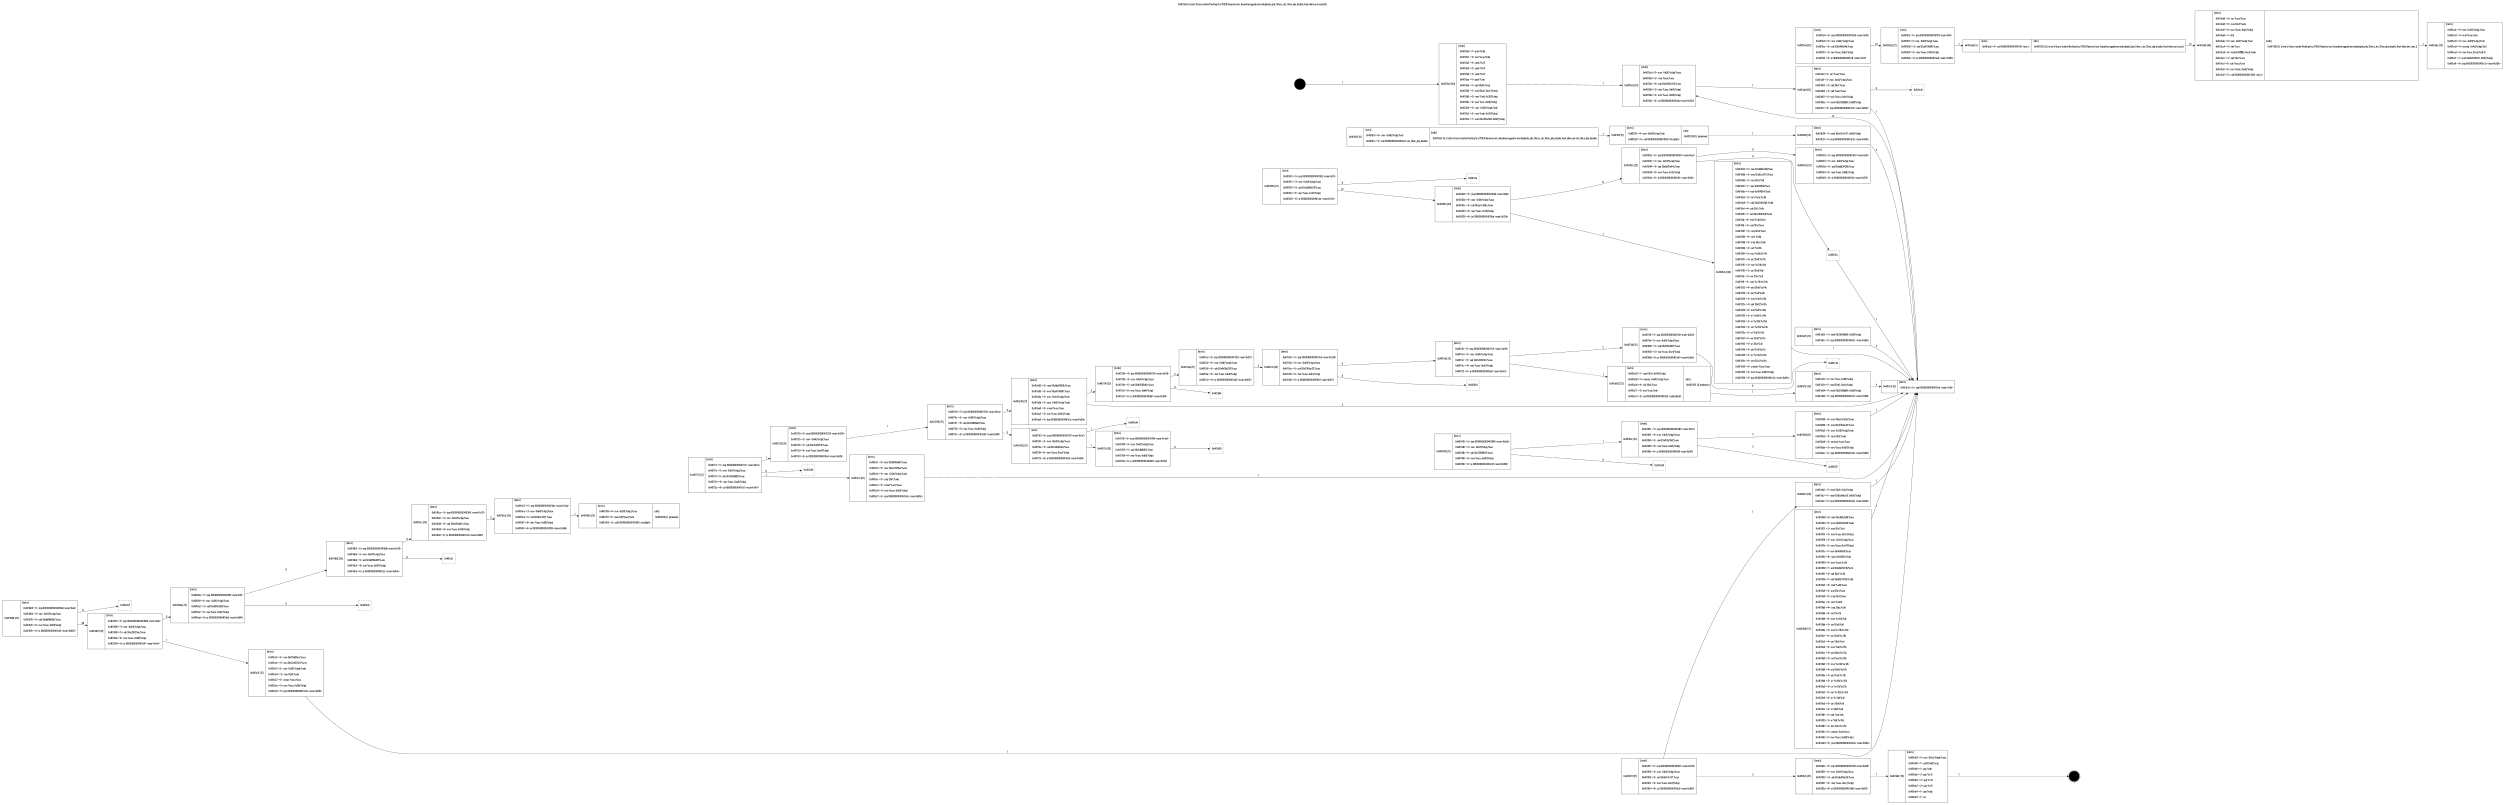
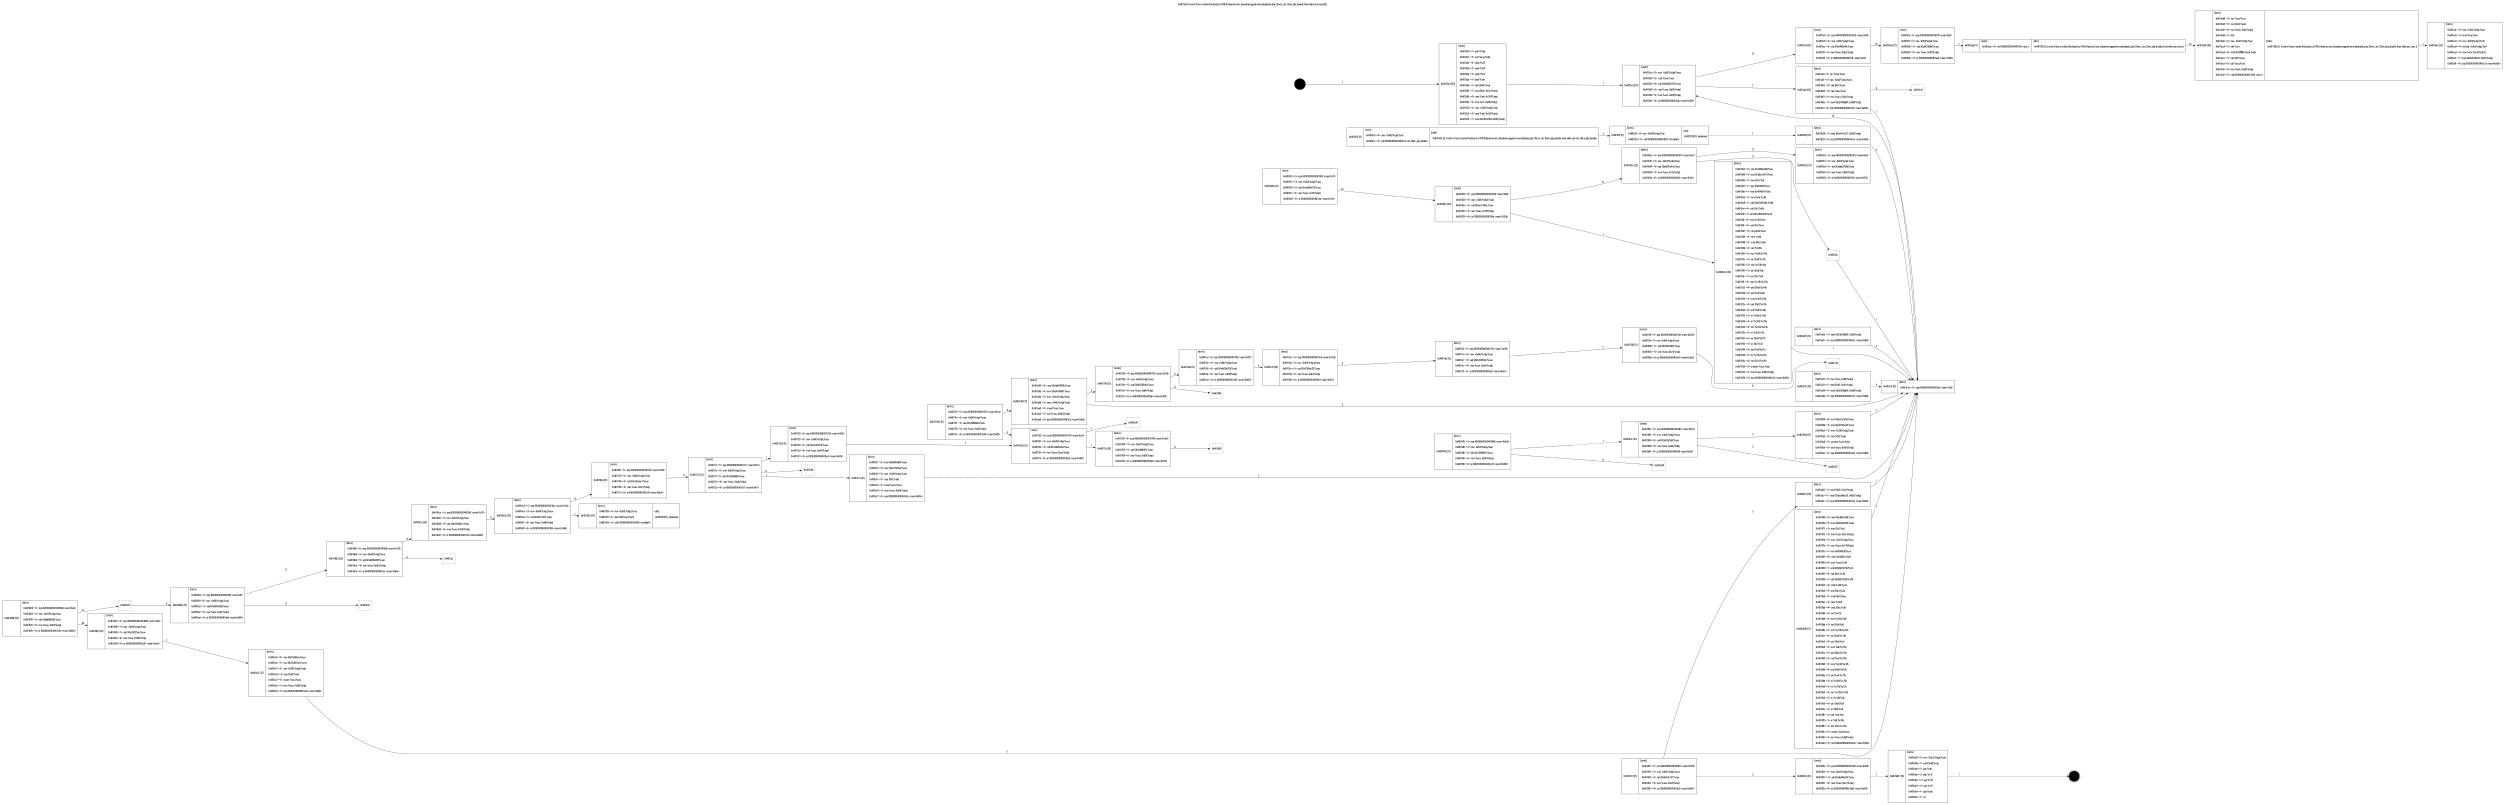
none -> (1745, 66)
(1473, 178) -> none
(1659, 384) -> none
(1473, 385) -> none
(886, 433) -> (928, 445)
none -> (629, 480)
(166, 618) -> (150, 605)
